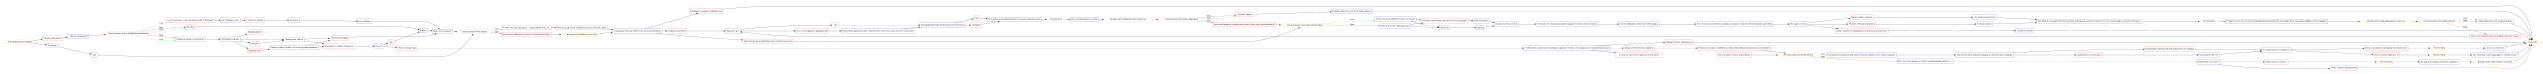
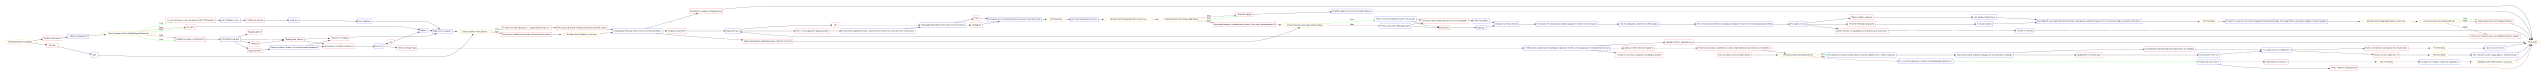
(52, 45) -> (52, 45)
(1639, 55) -> (1639, 55)
